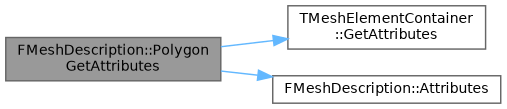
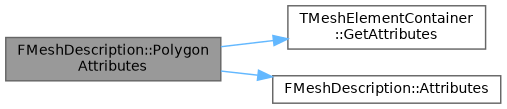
(113, 59) -> (113, 59)
